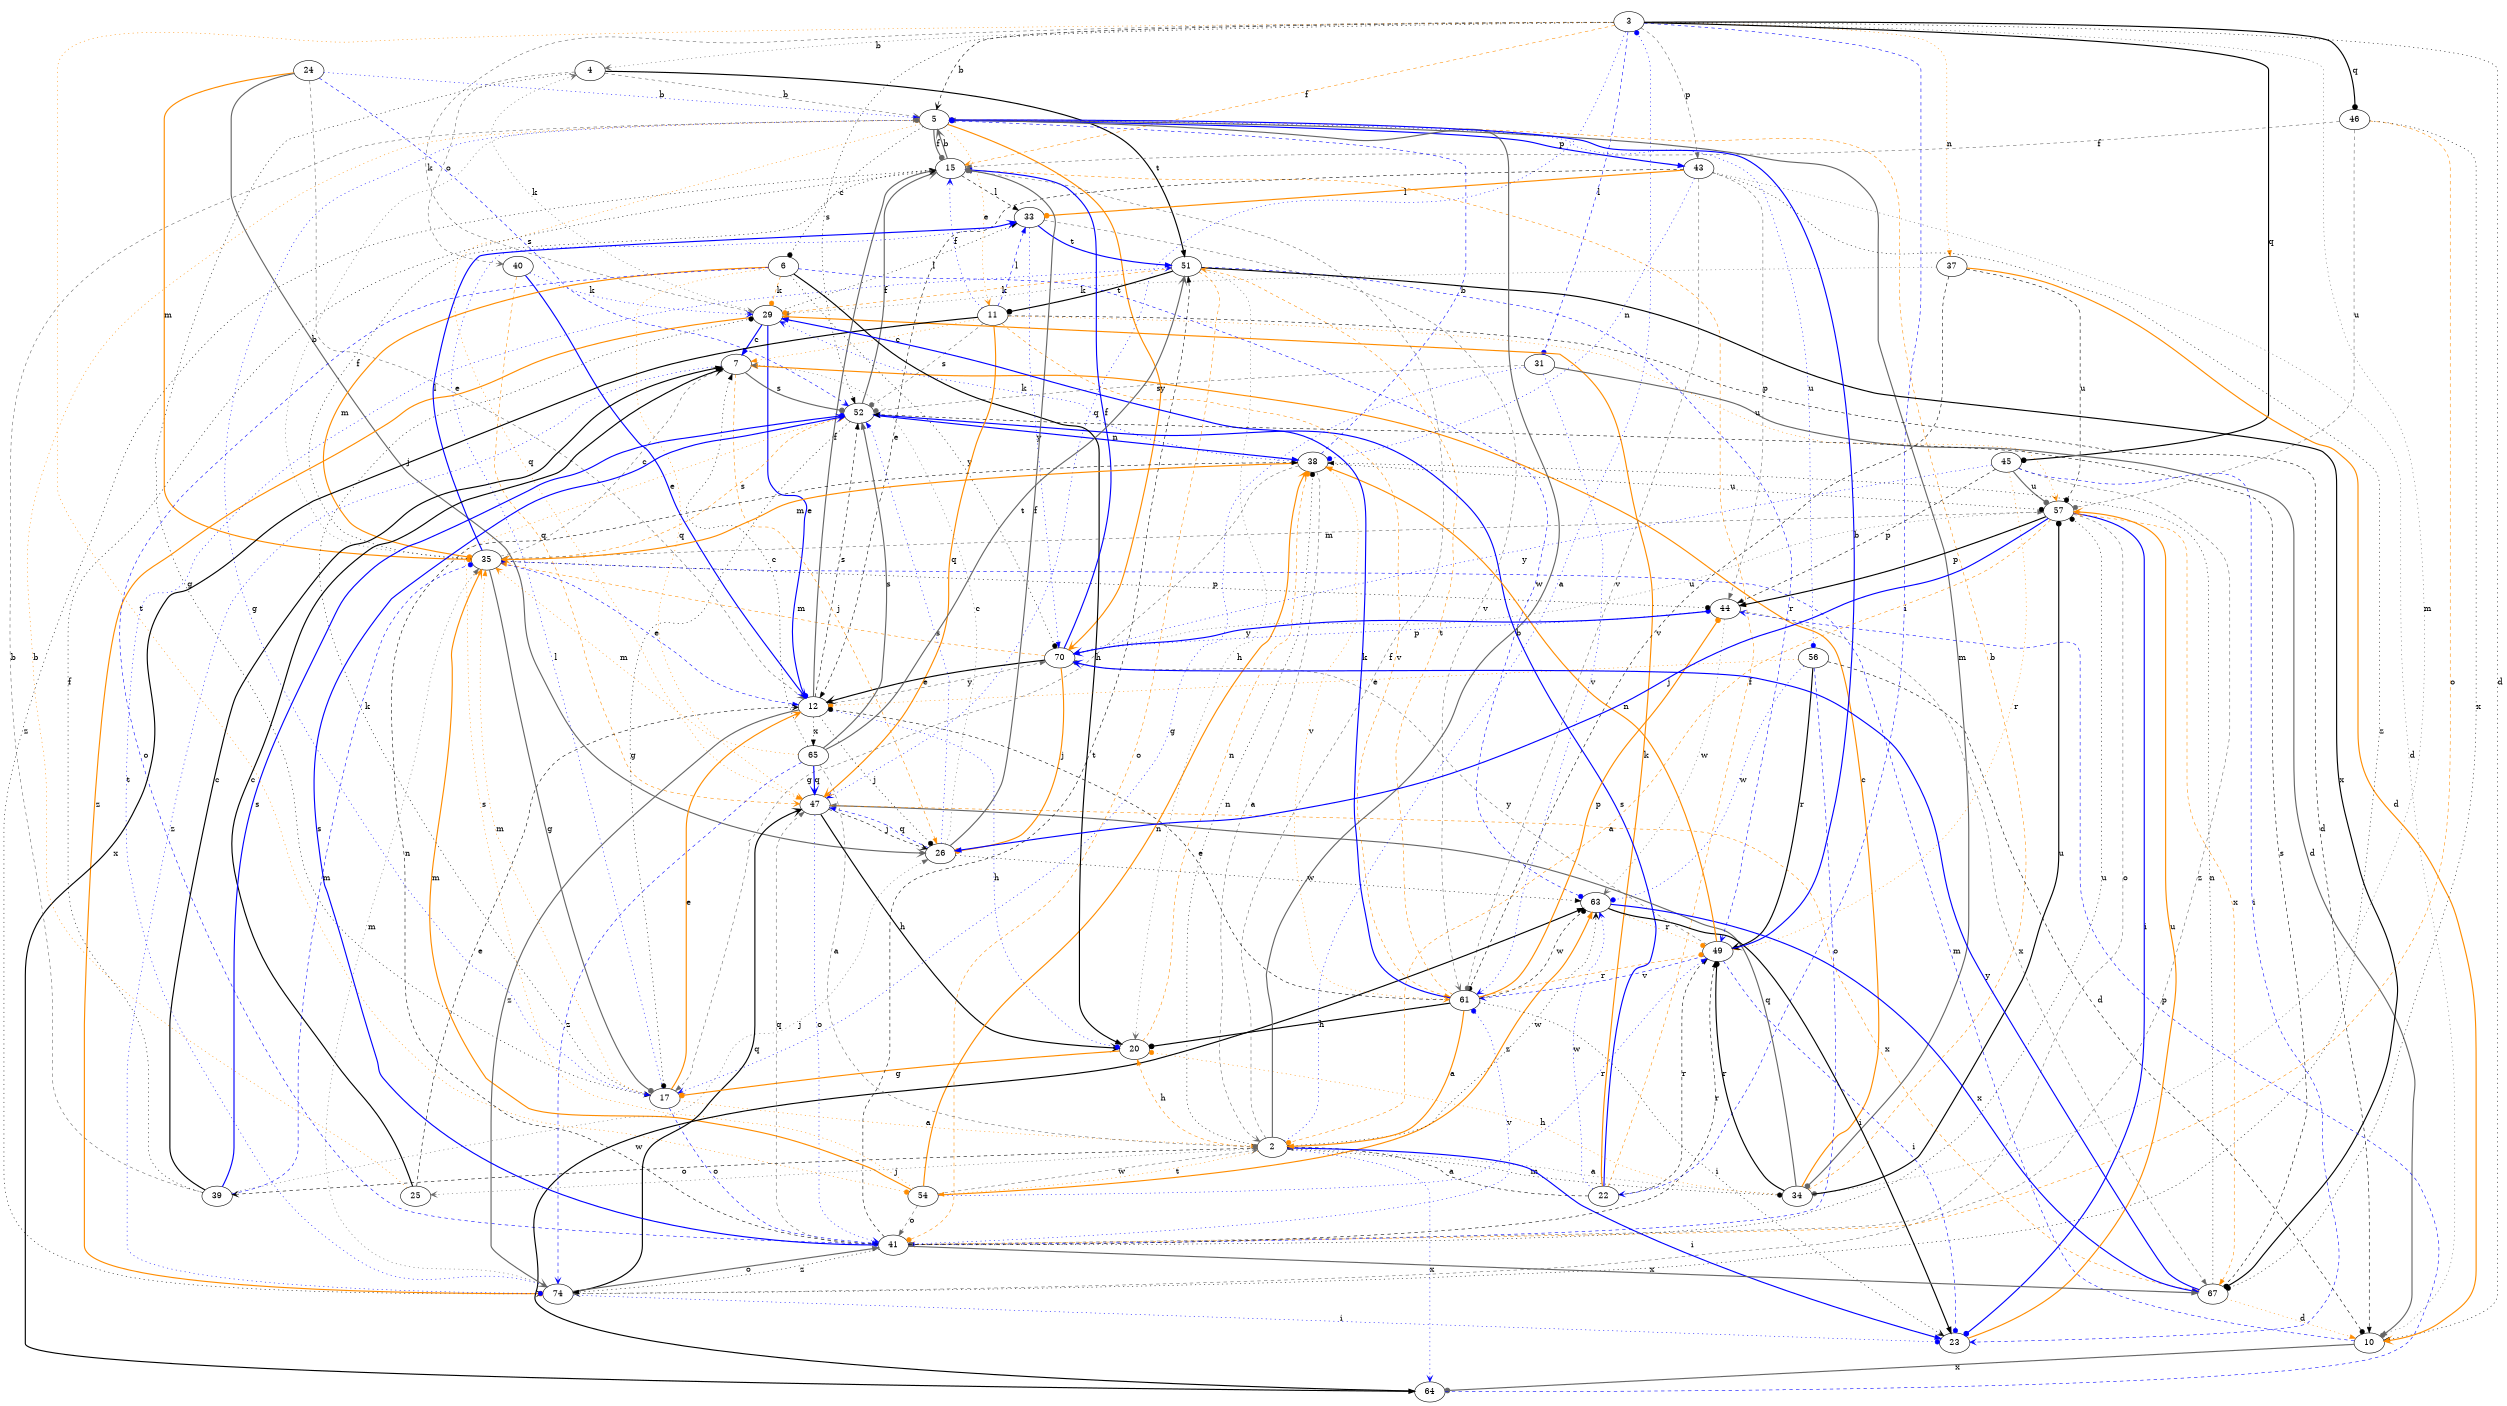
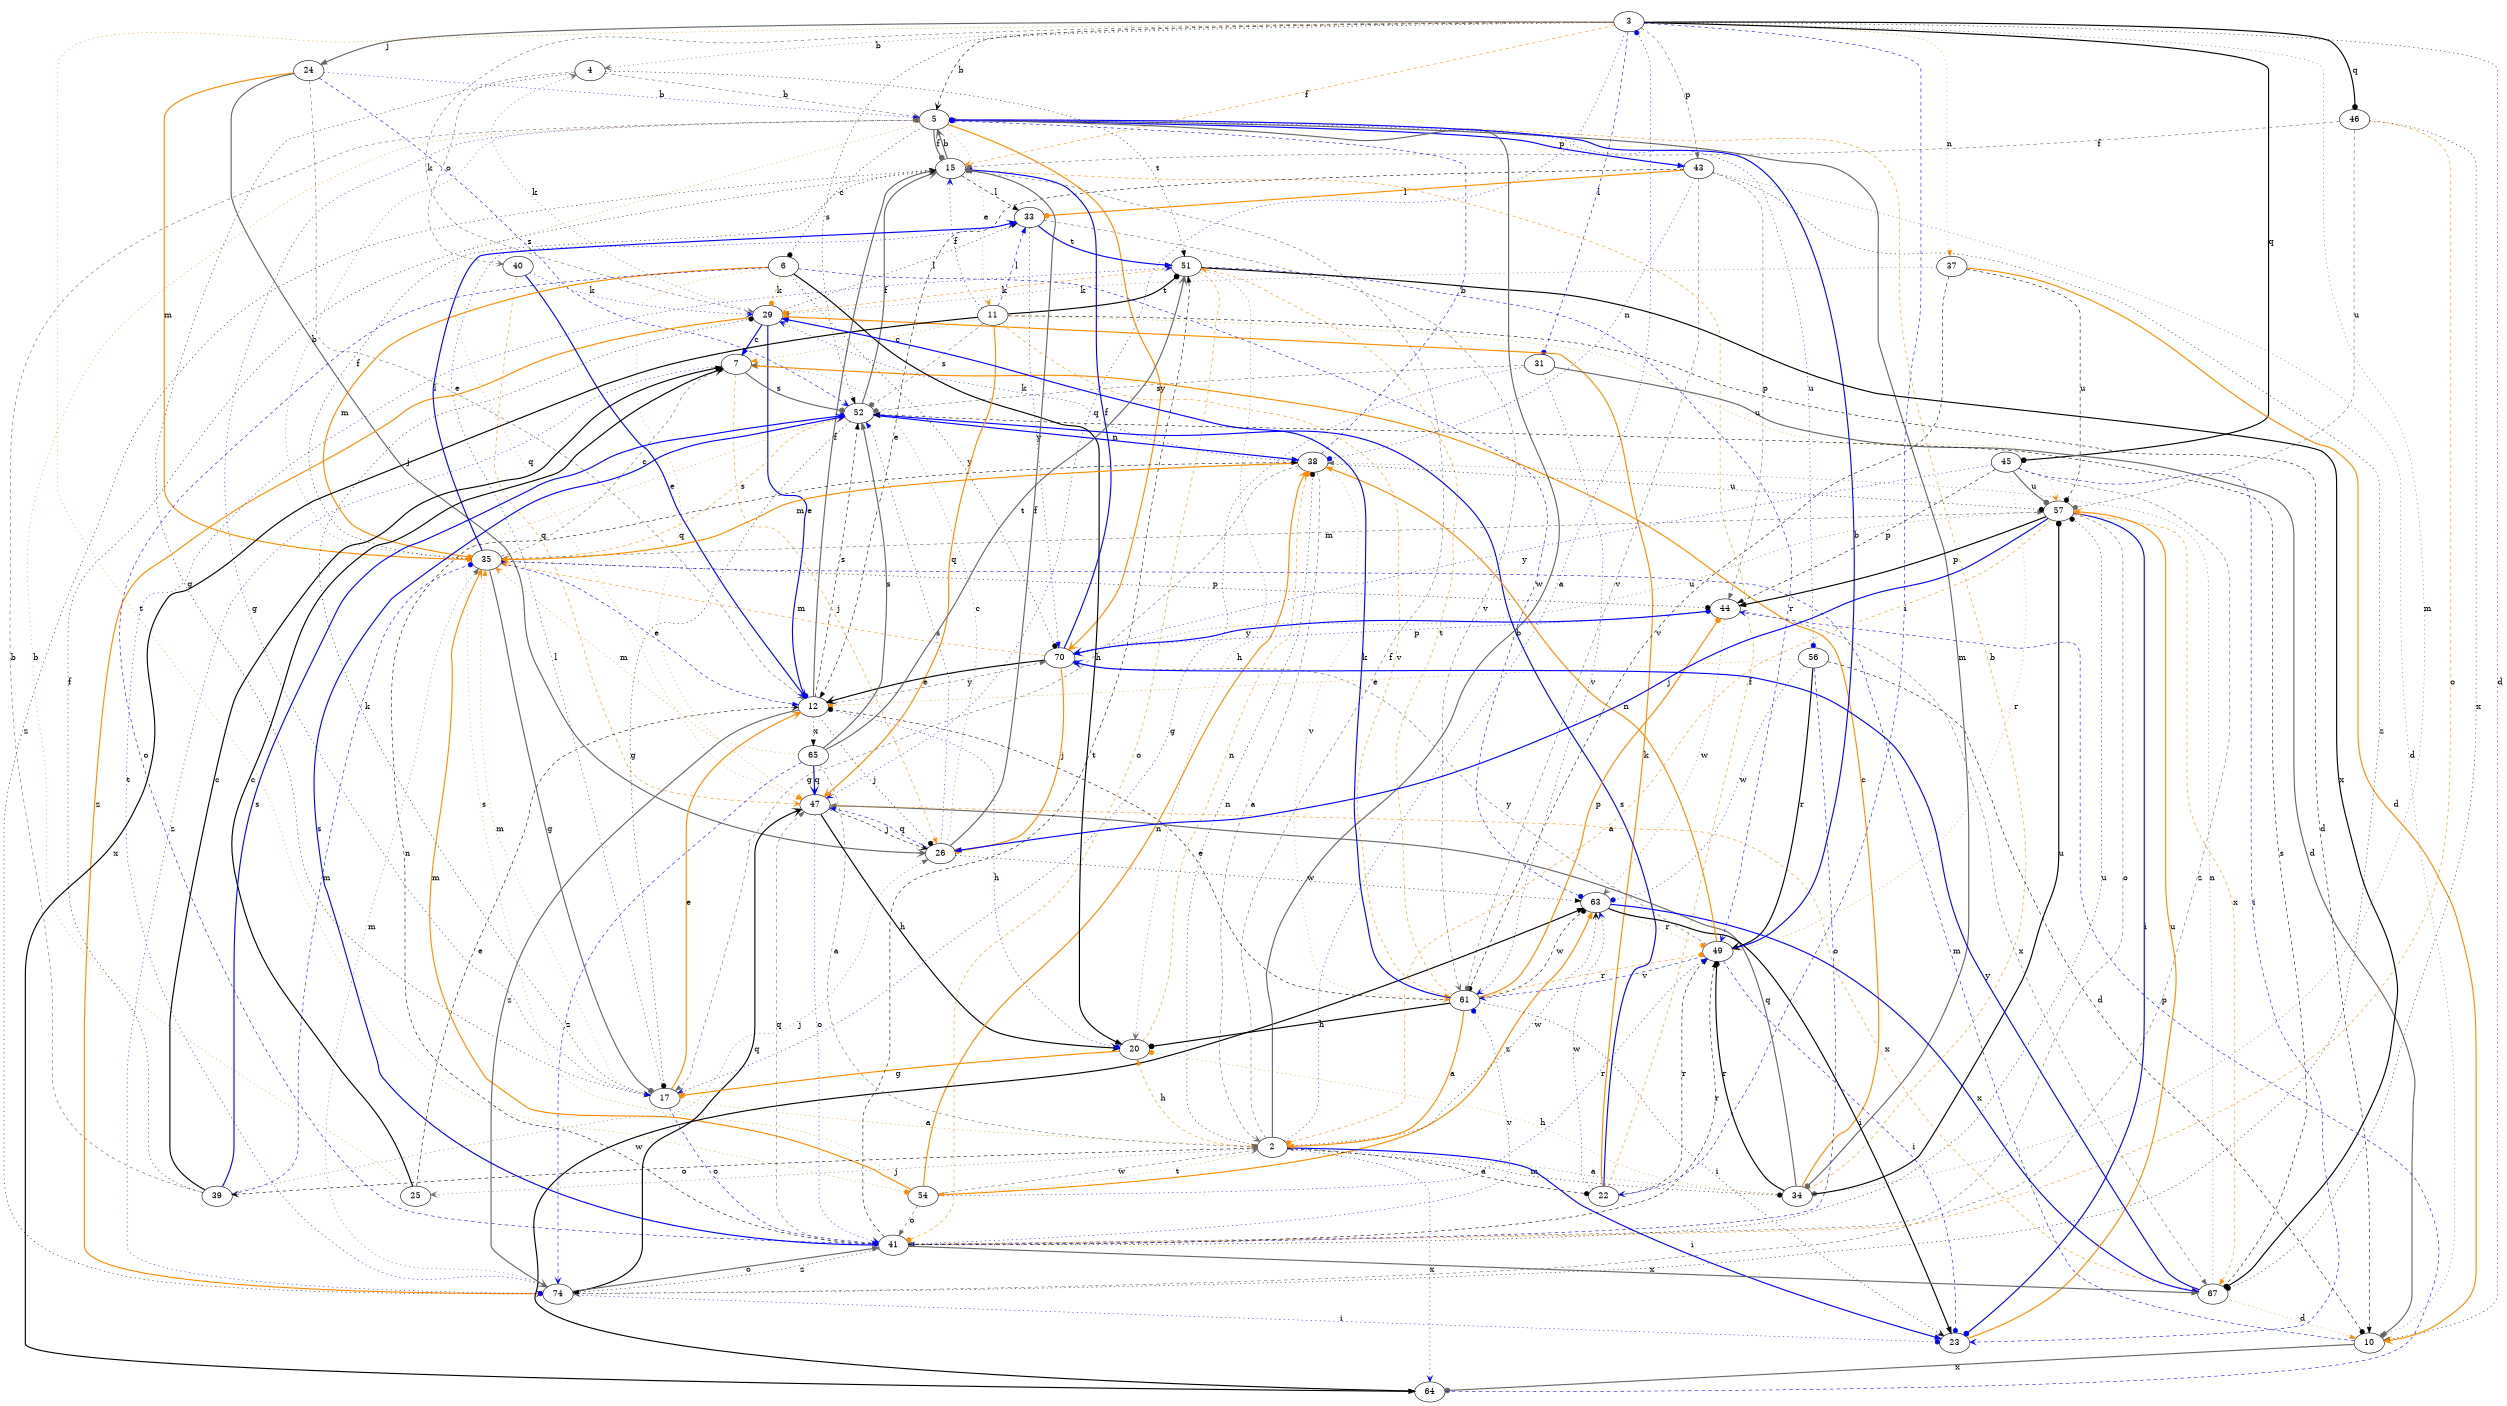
none -> (968, 24)
(932, 91) -> (932, 91)
(1089, 295) -> (1090, 306)
(2140, 512) -> (2140, 512)
(750, 539) -> none
(1441, 1170) -> (1444, 1166)
